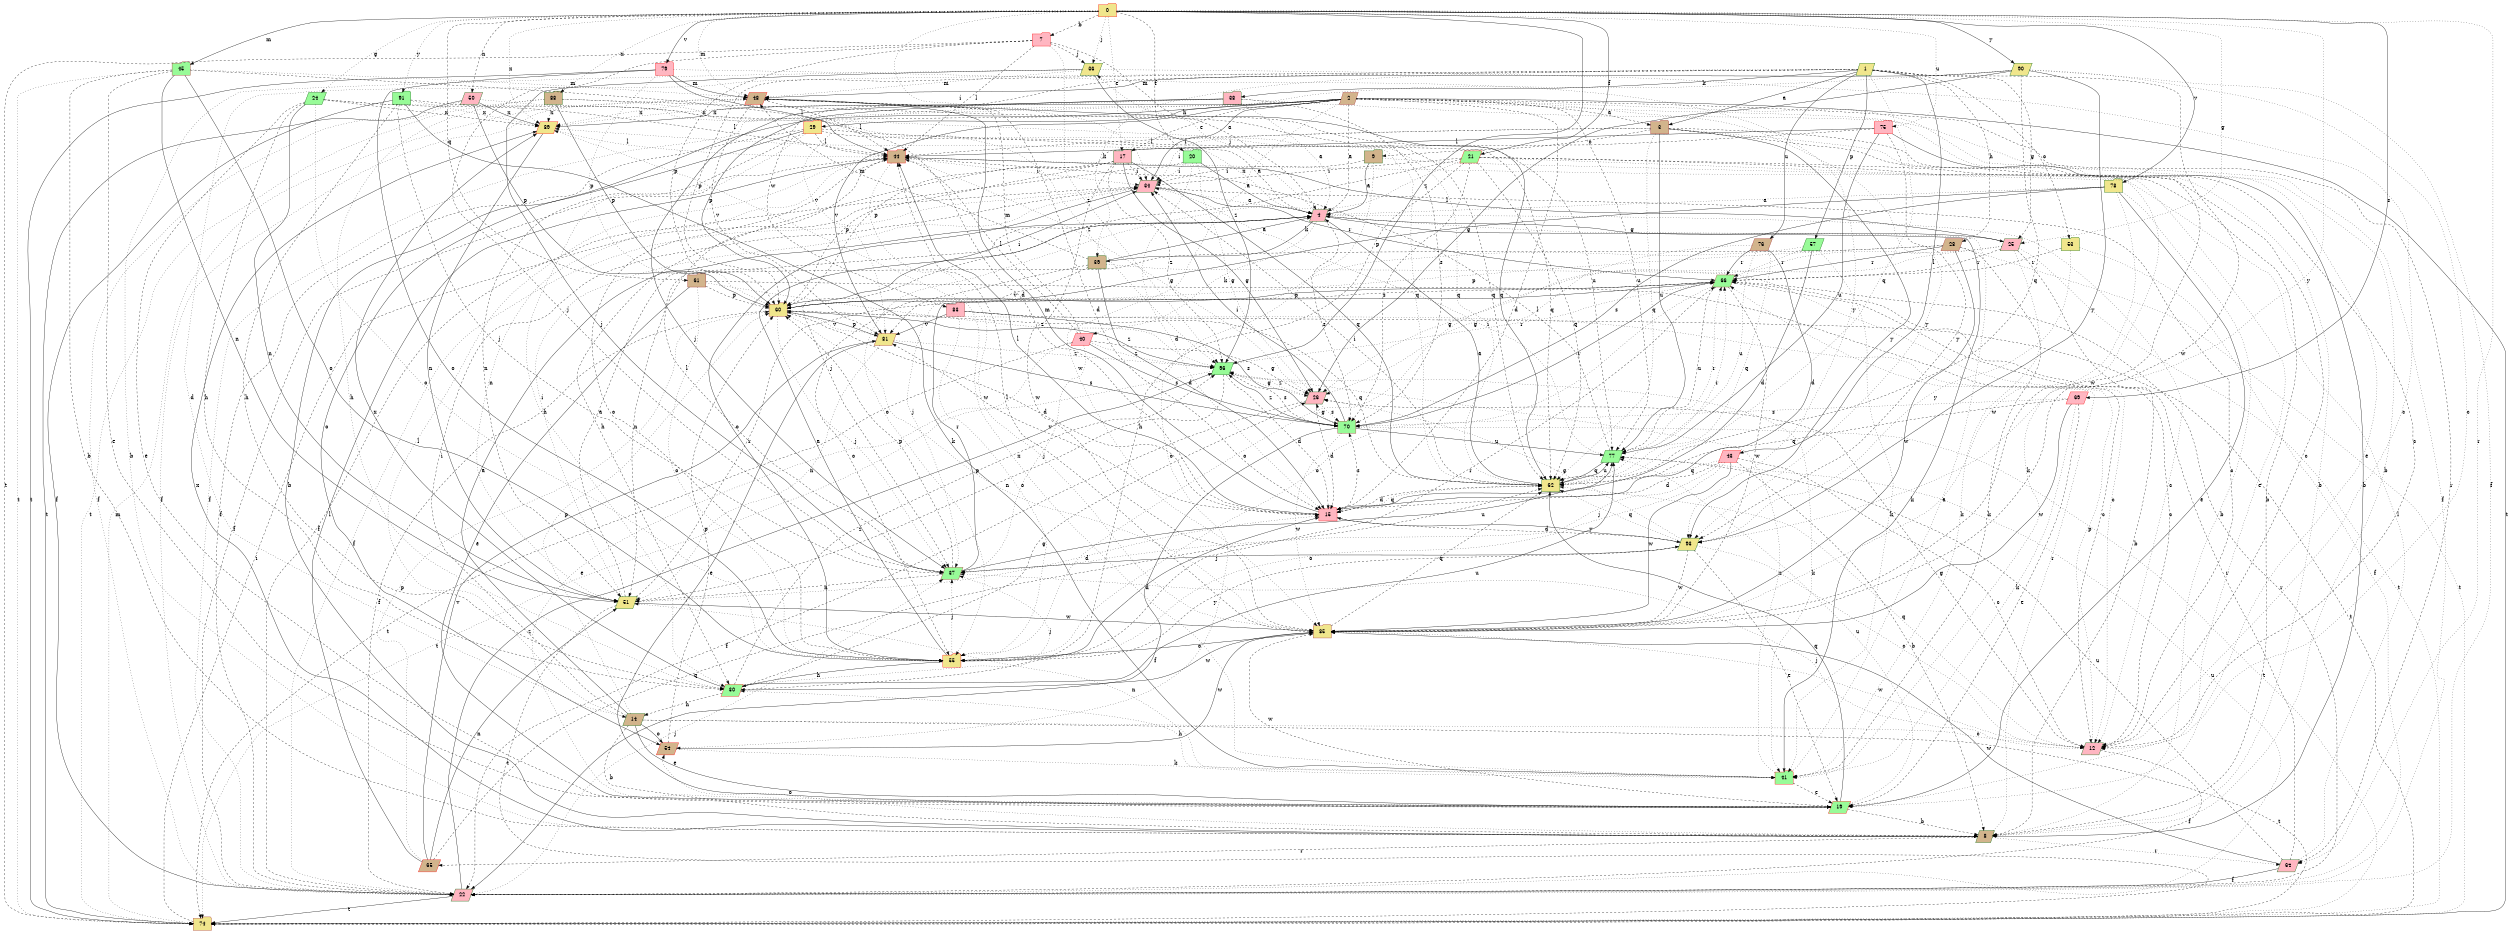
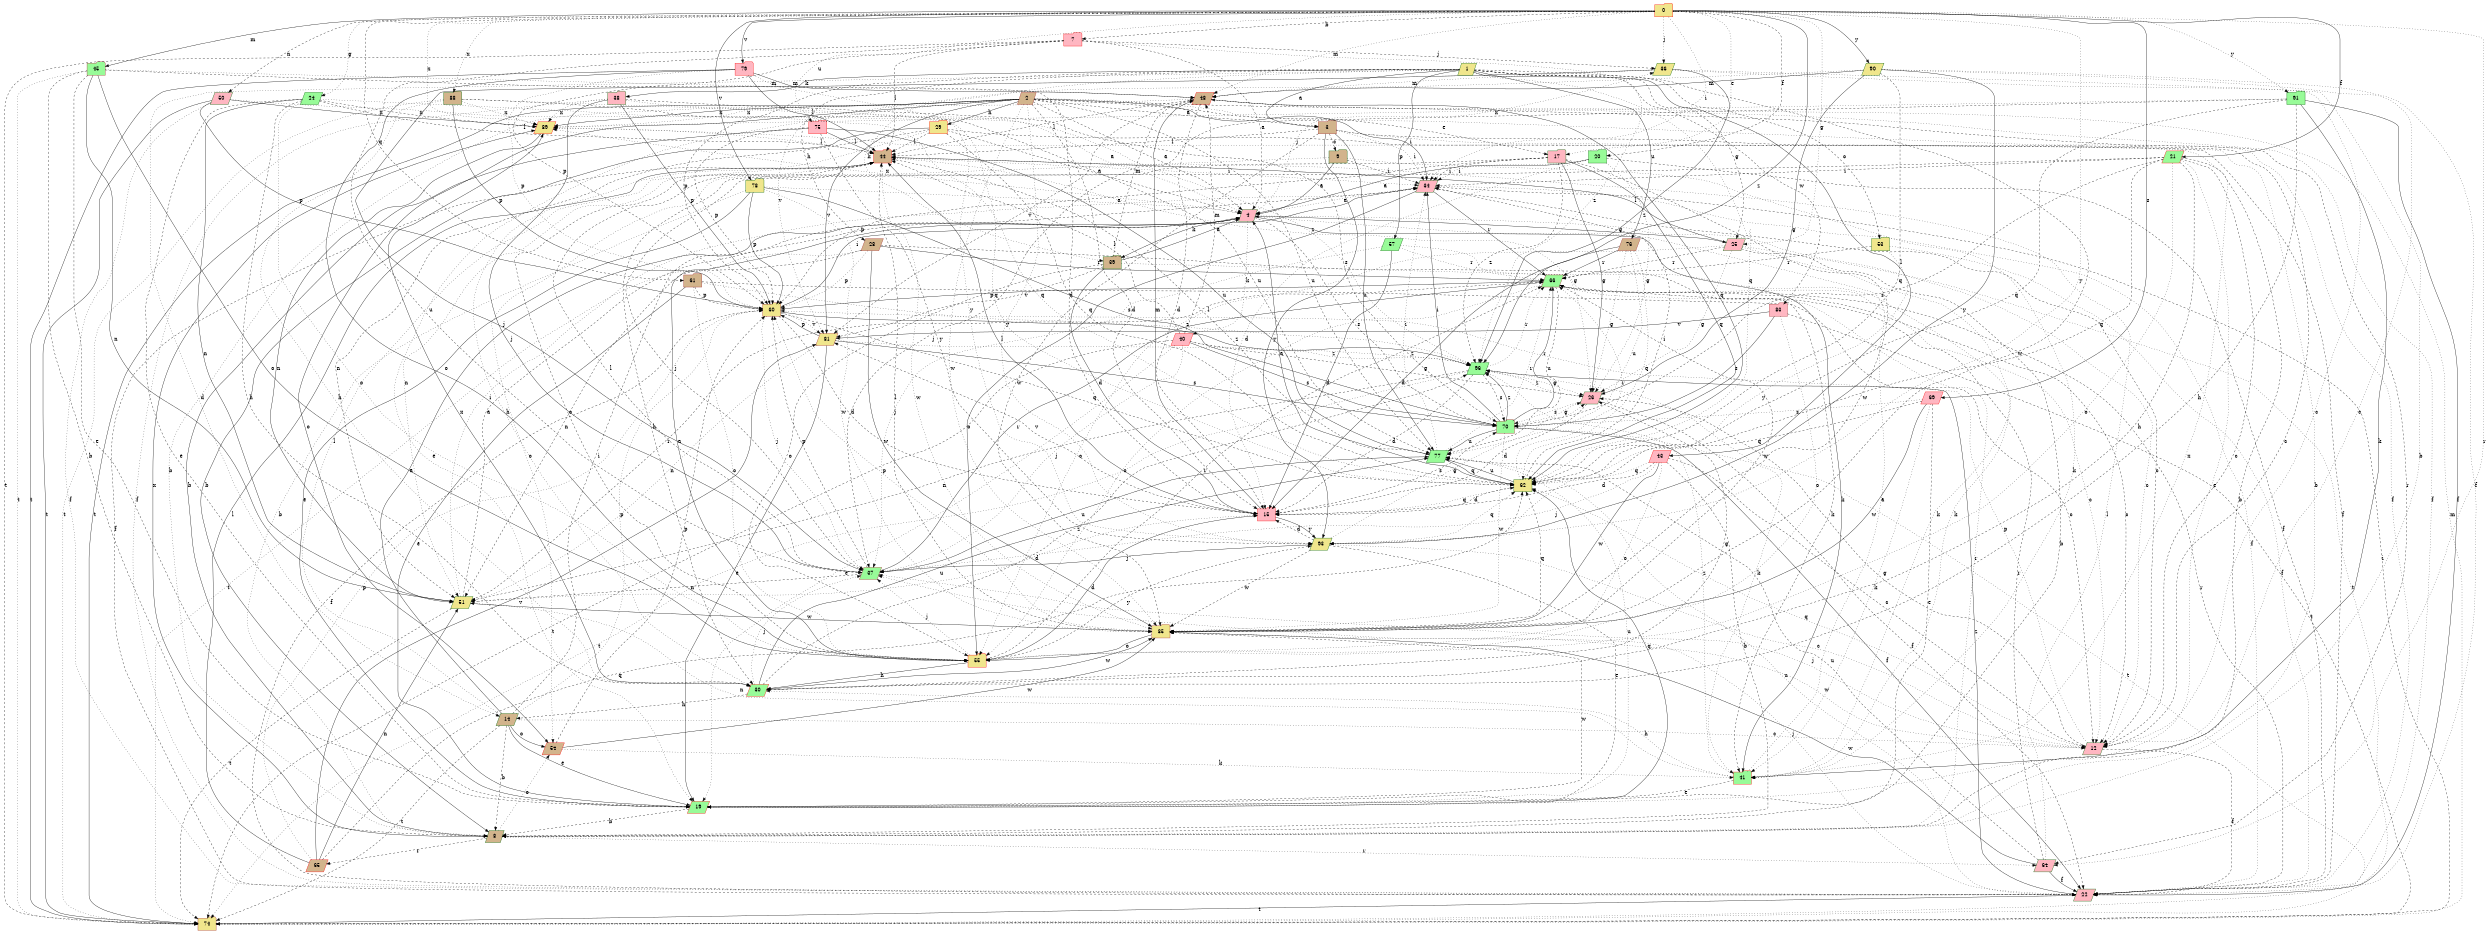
(568, 310) -> (431, 310)
(1652, 314) -> none
